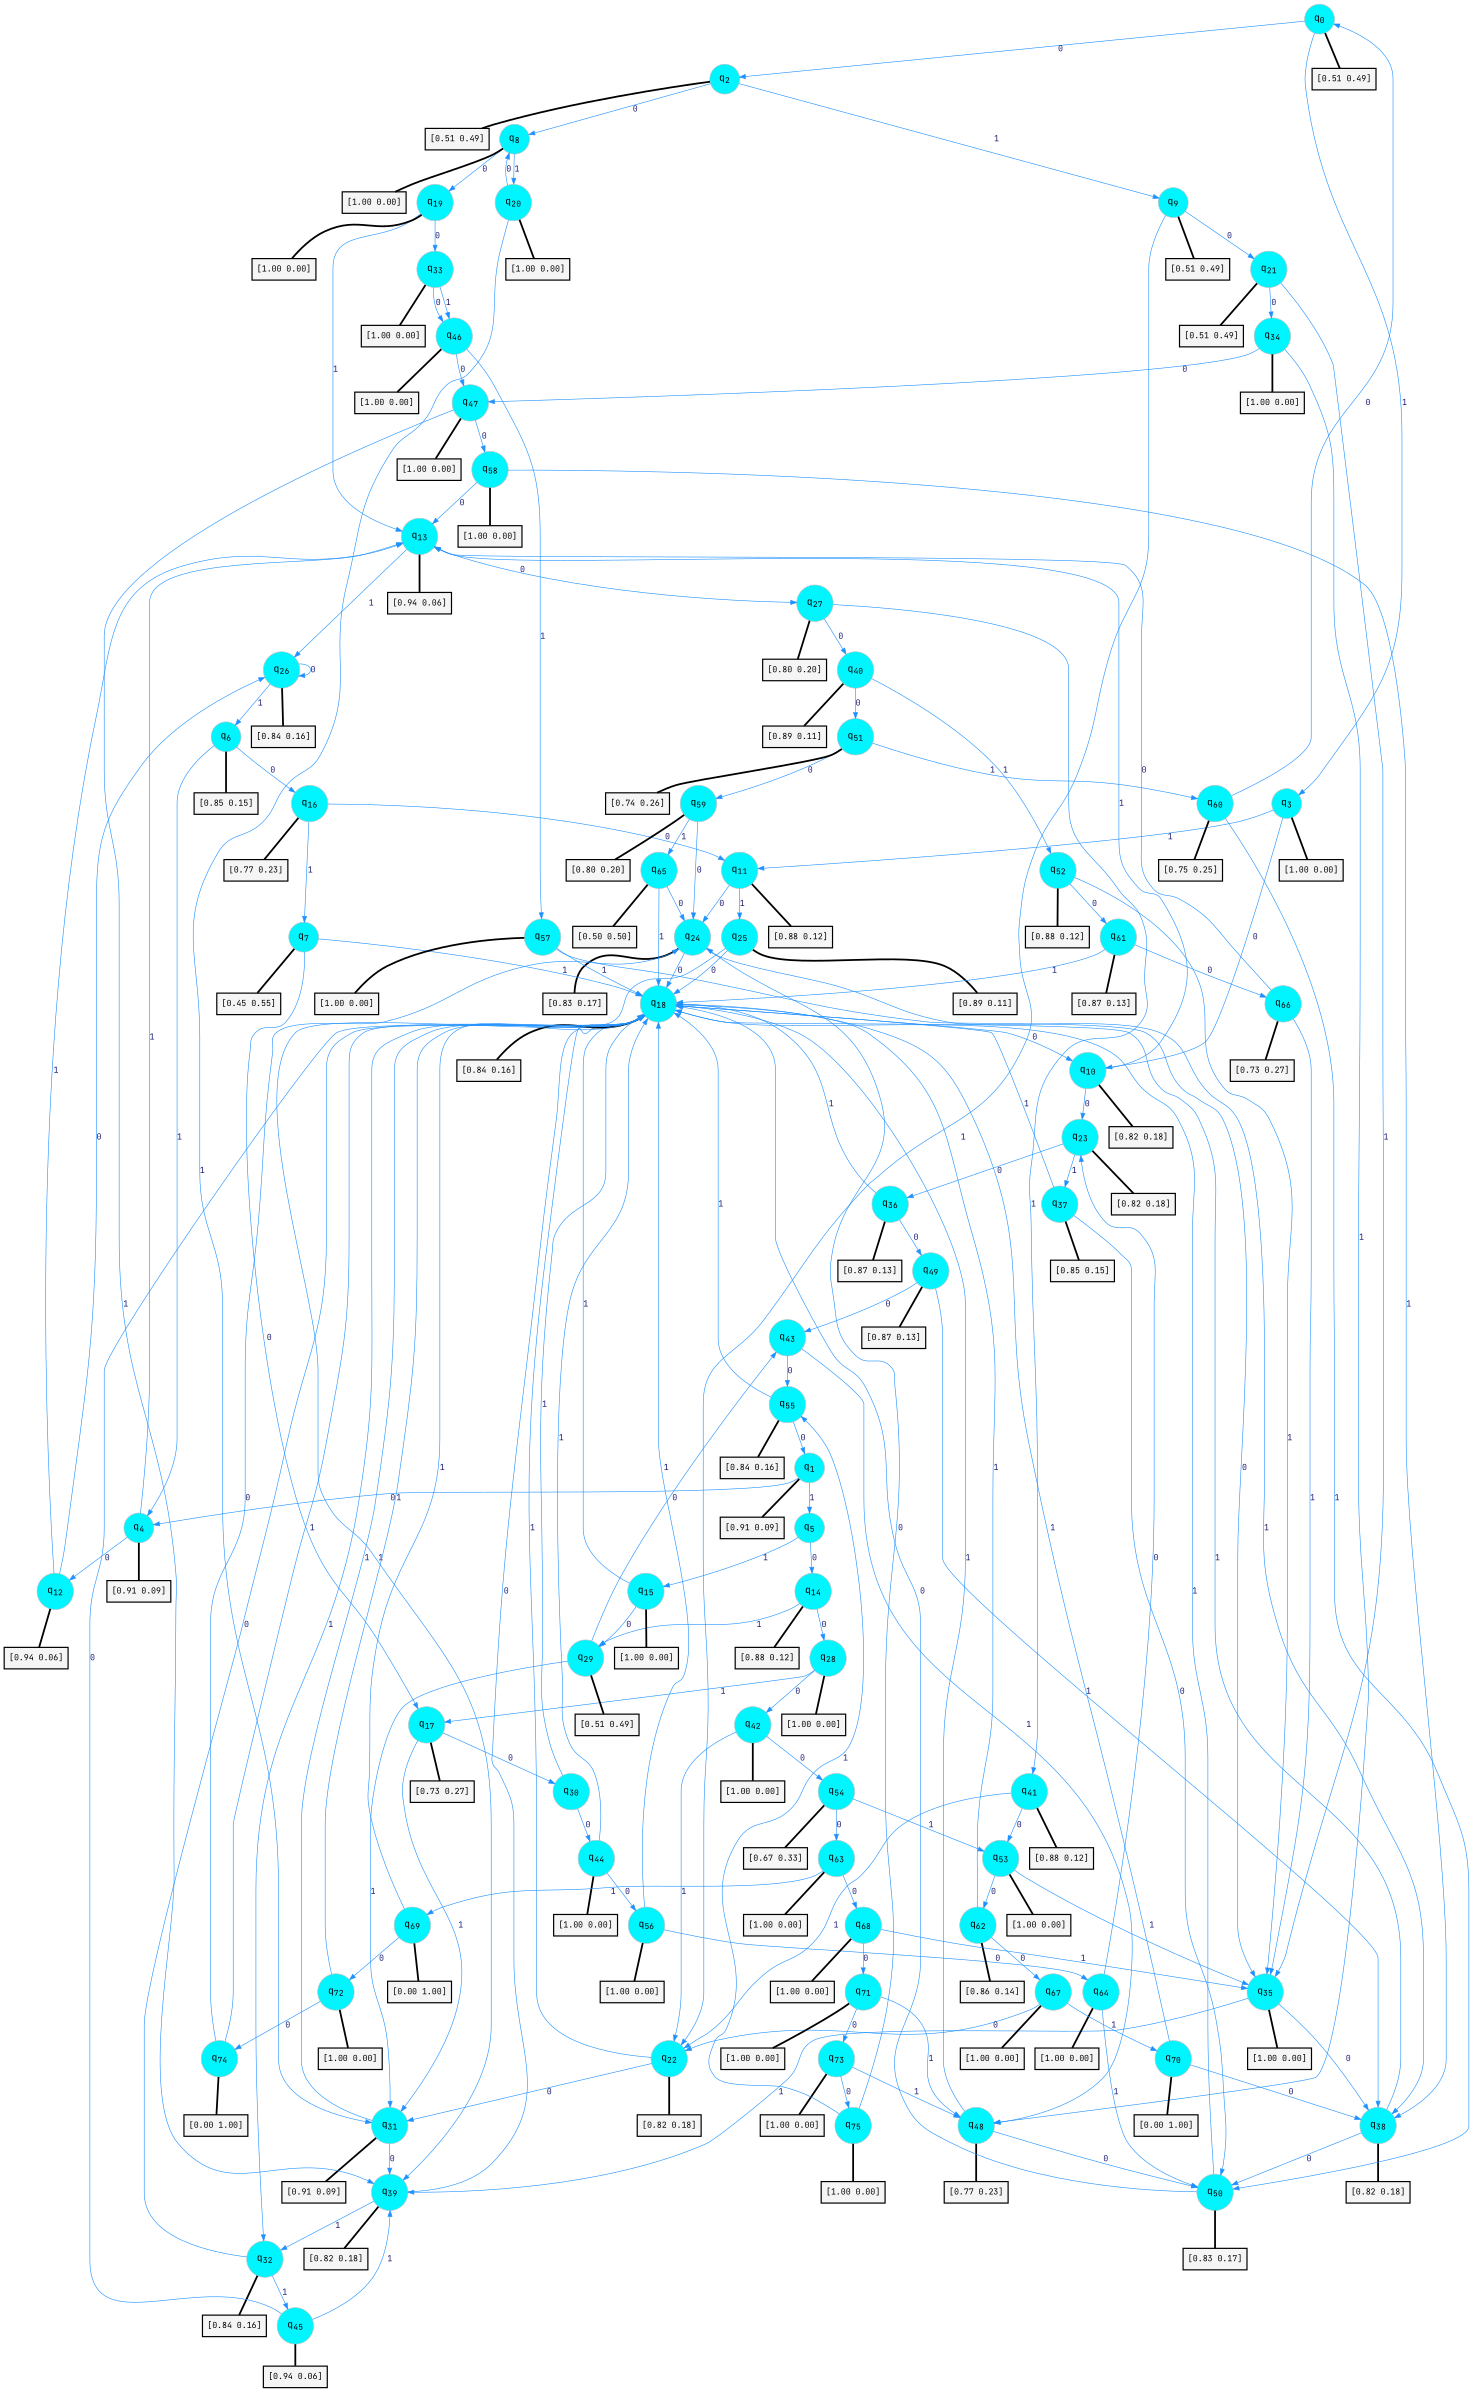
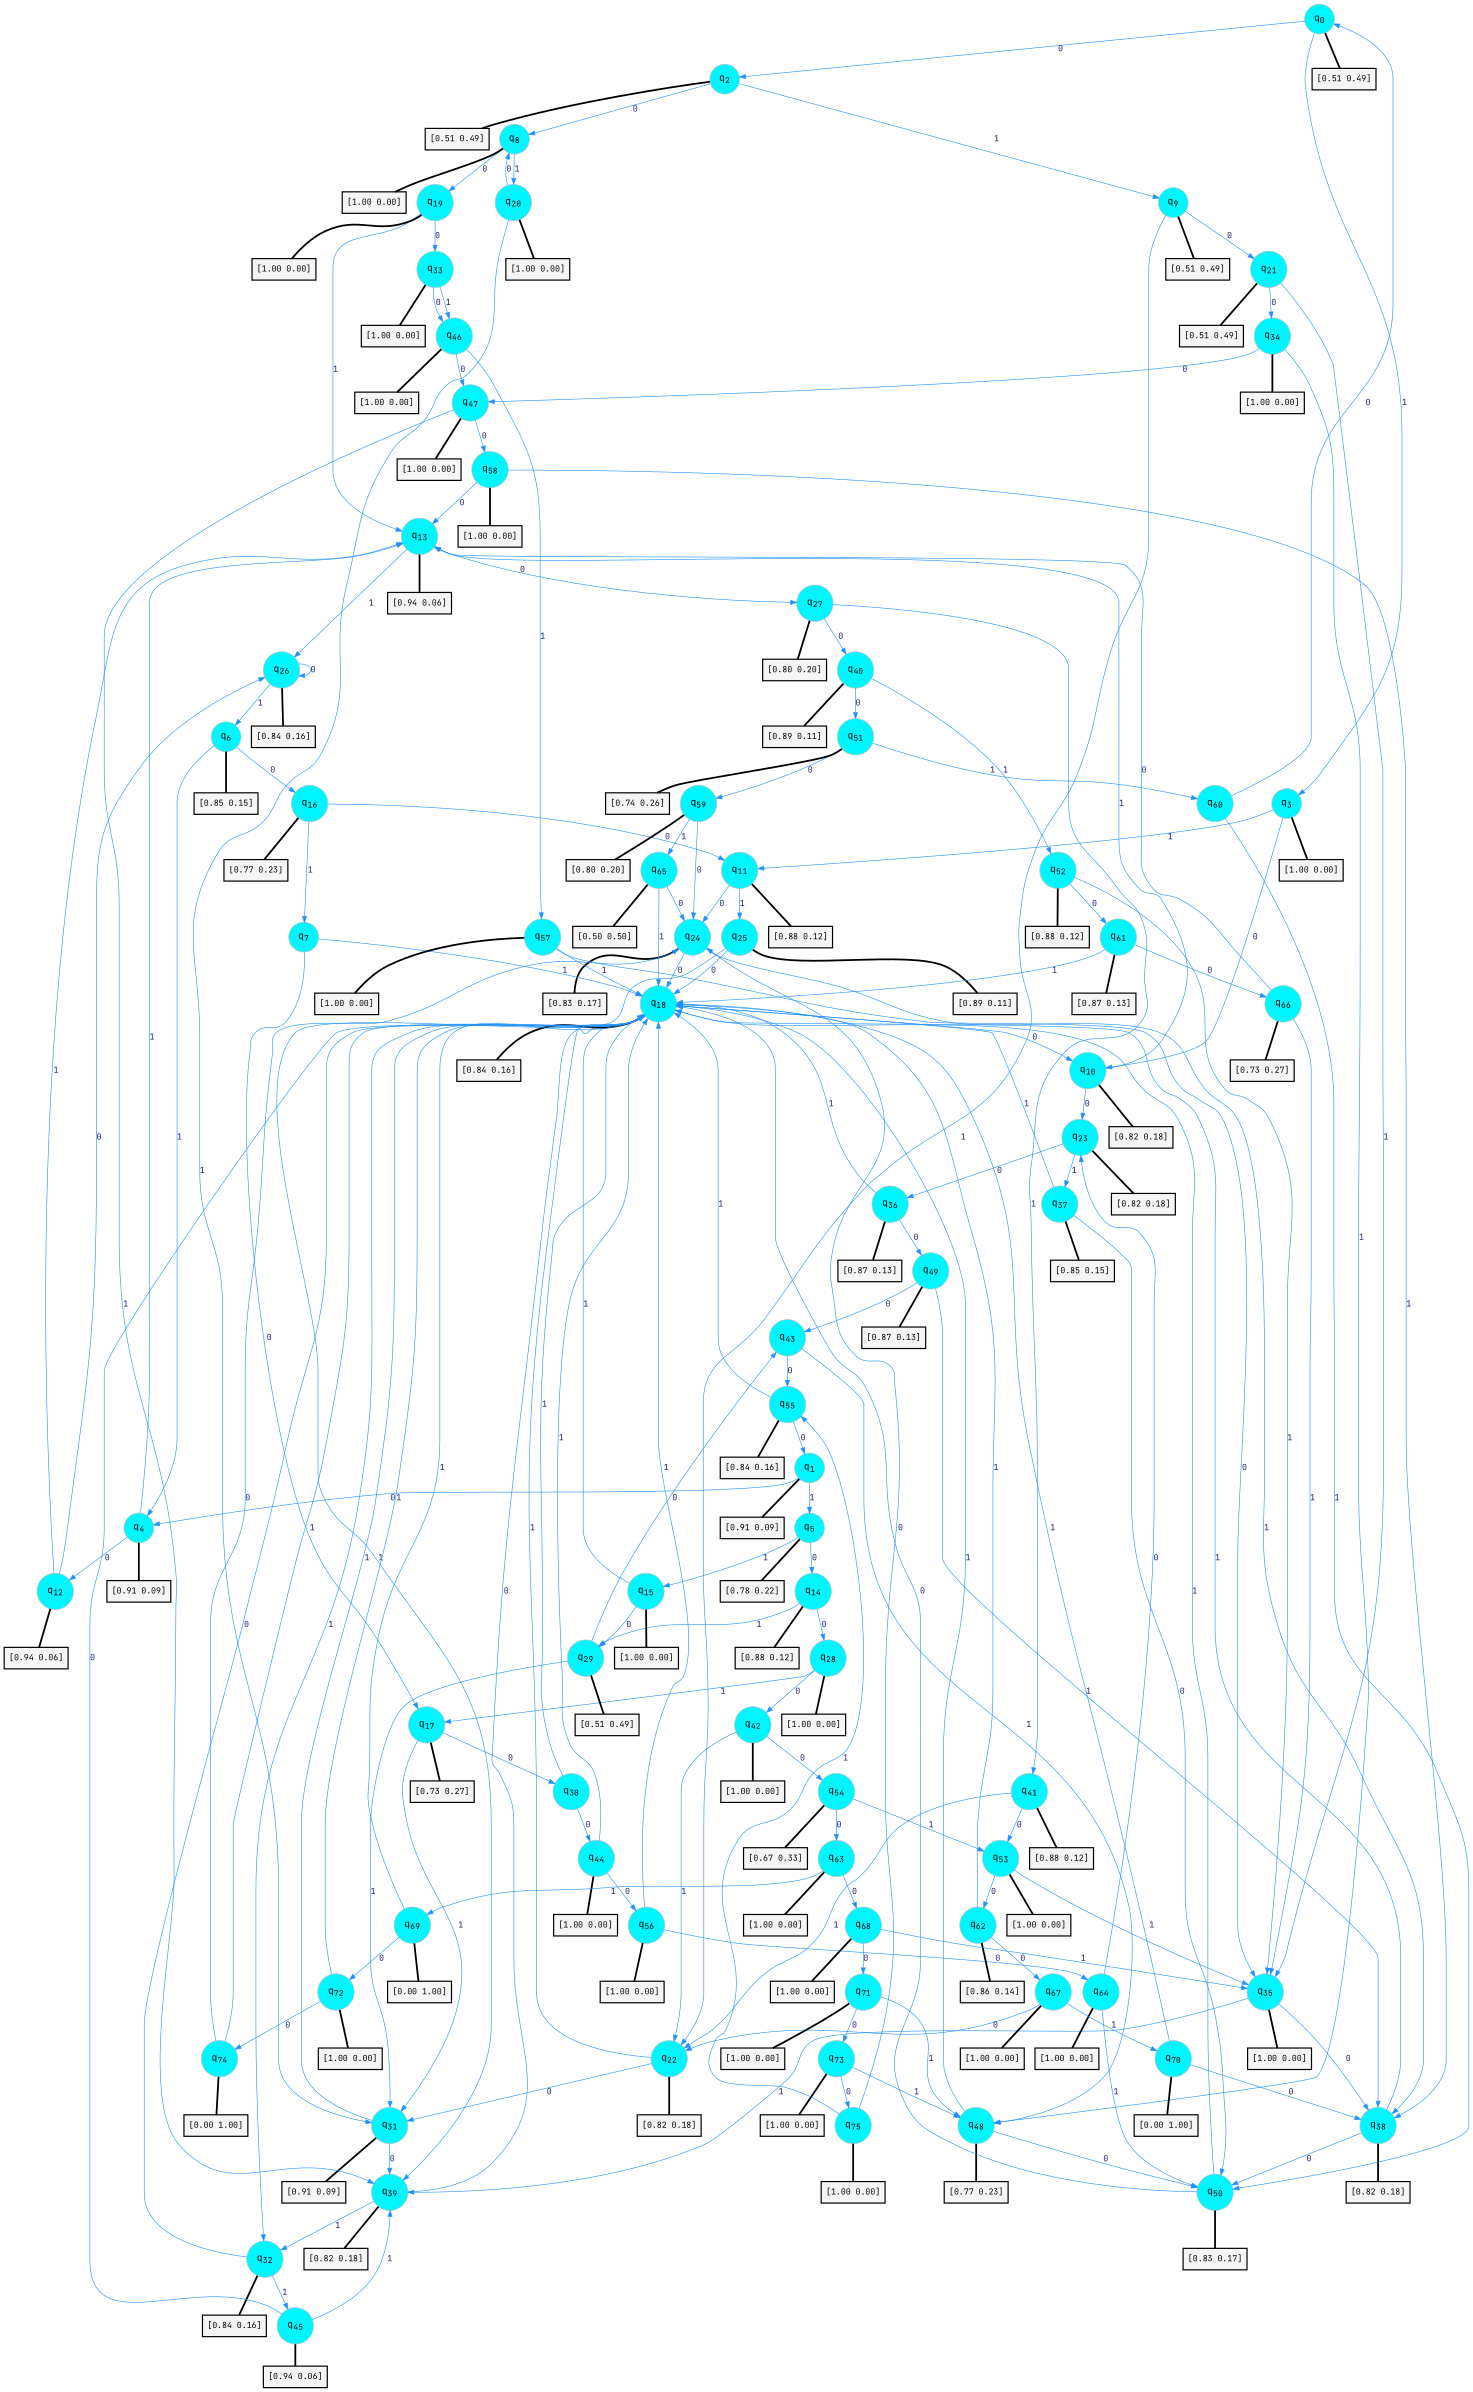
(1191, 870) -> none
(249, 1004) -> none
none -> (752, 1591)
